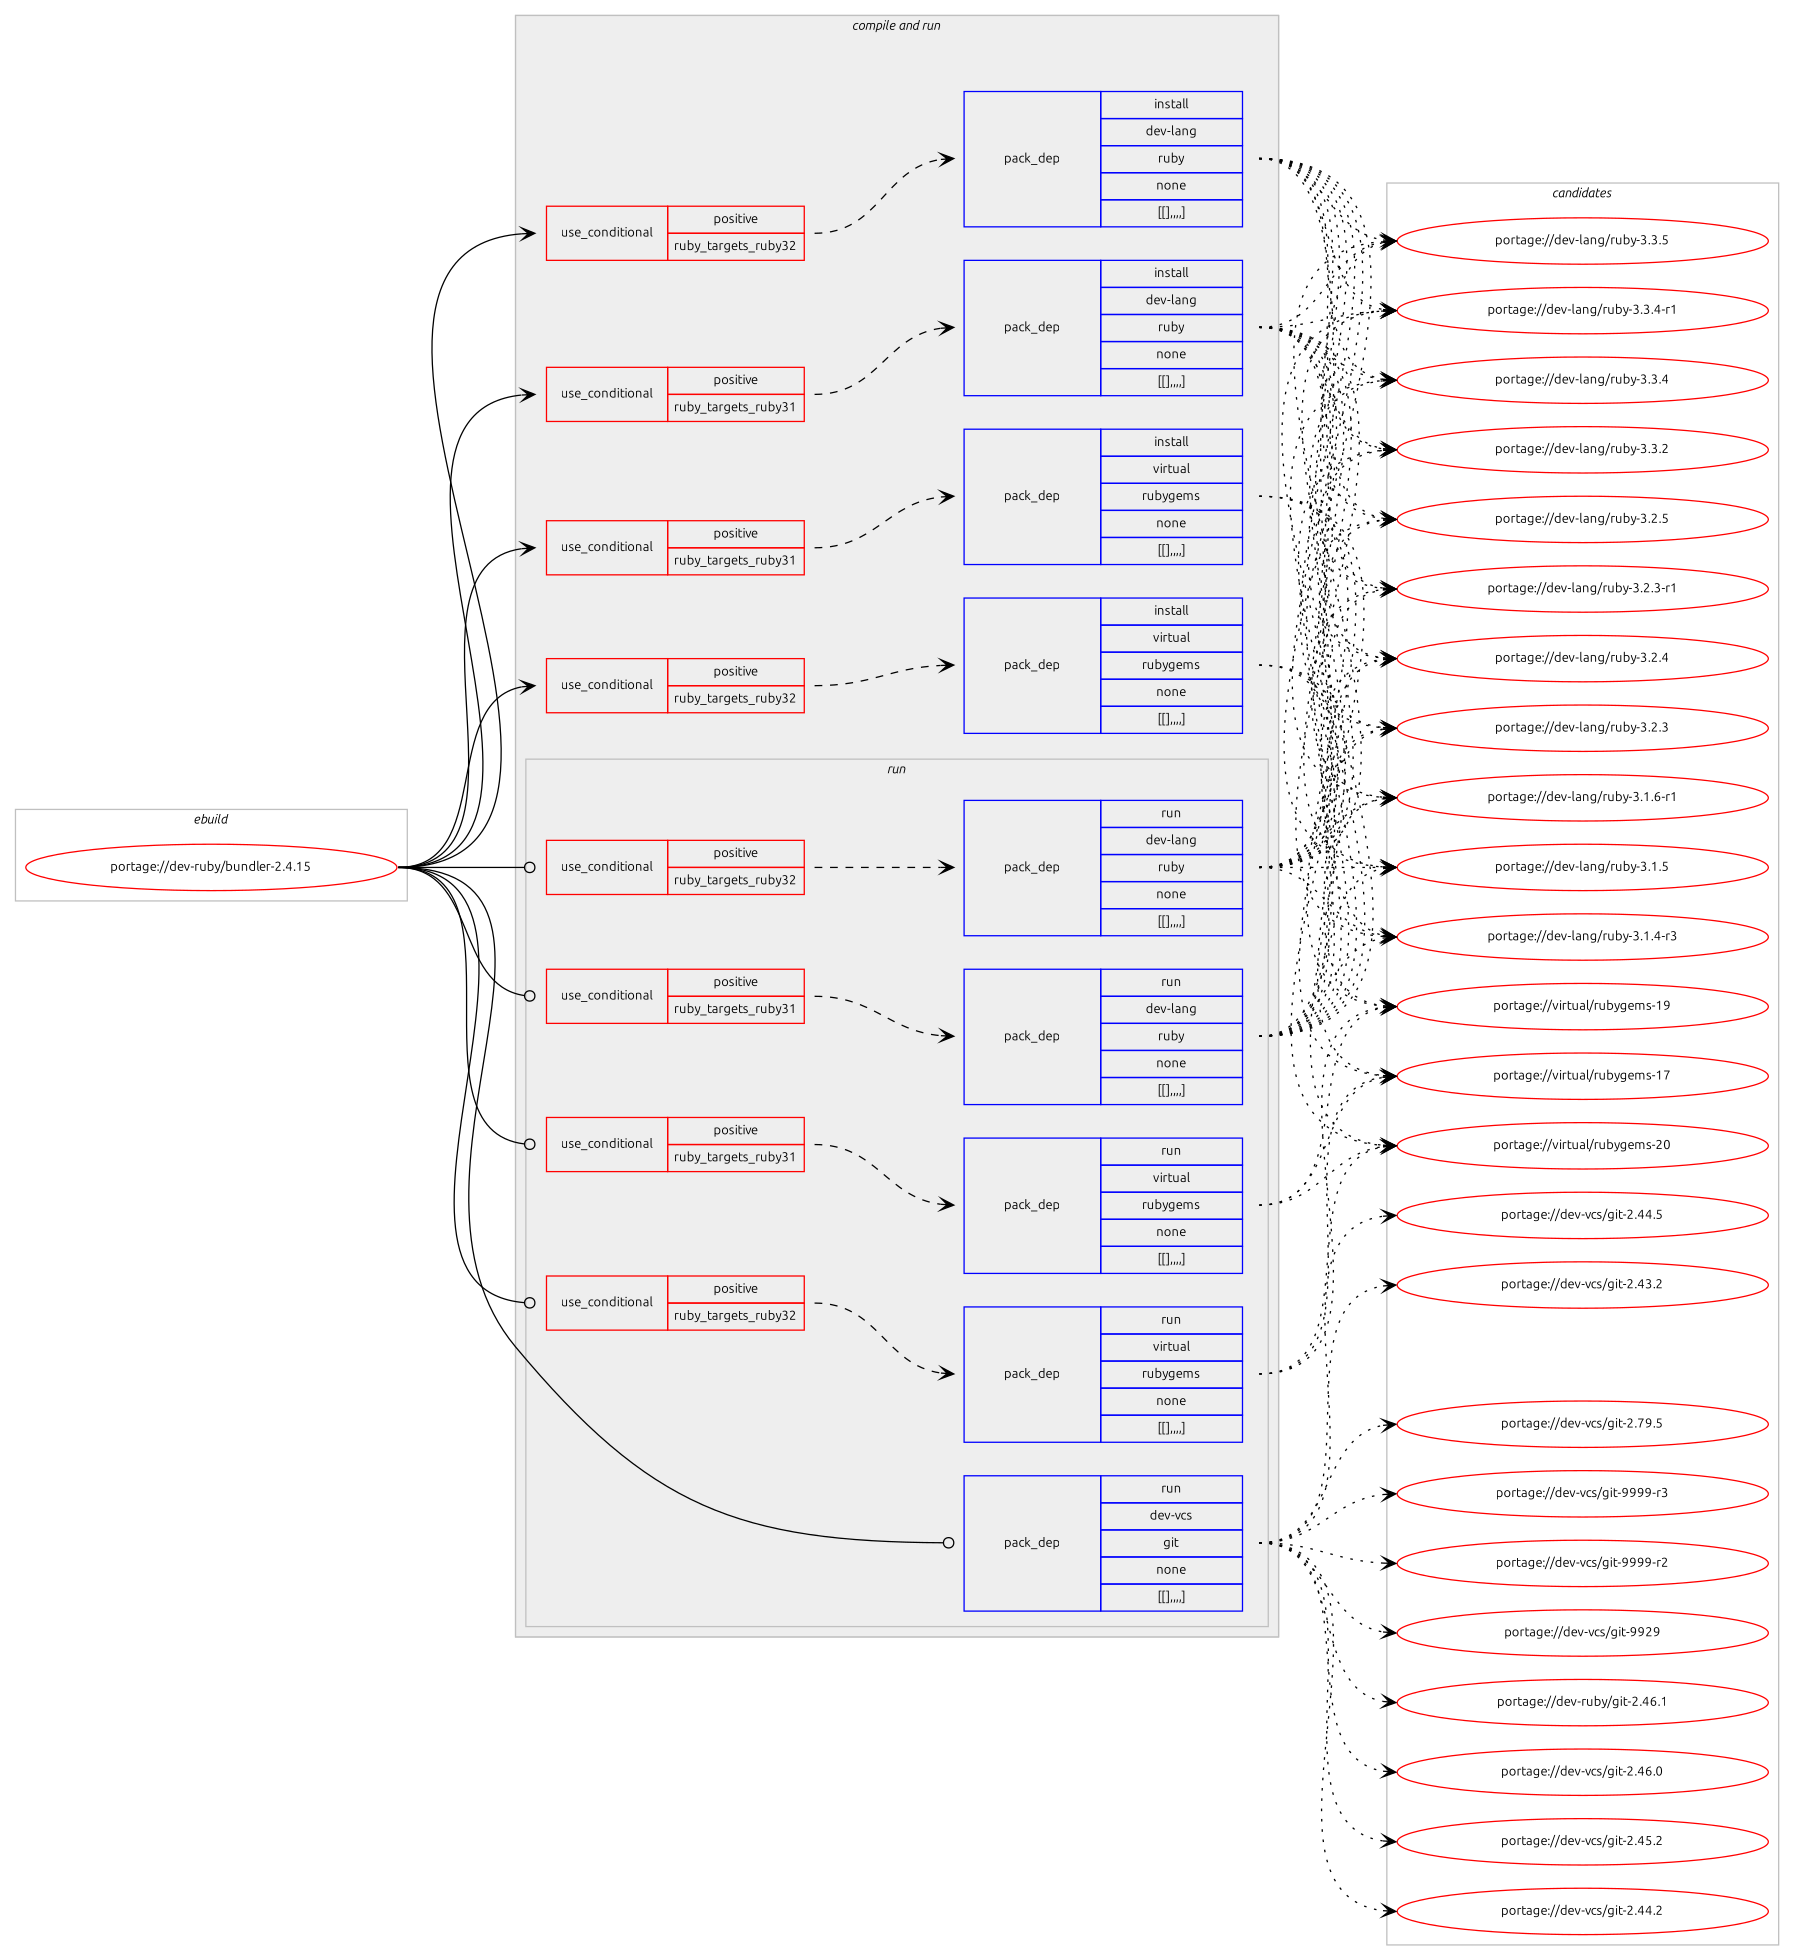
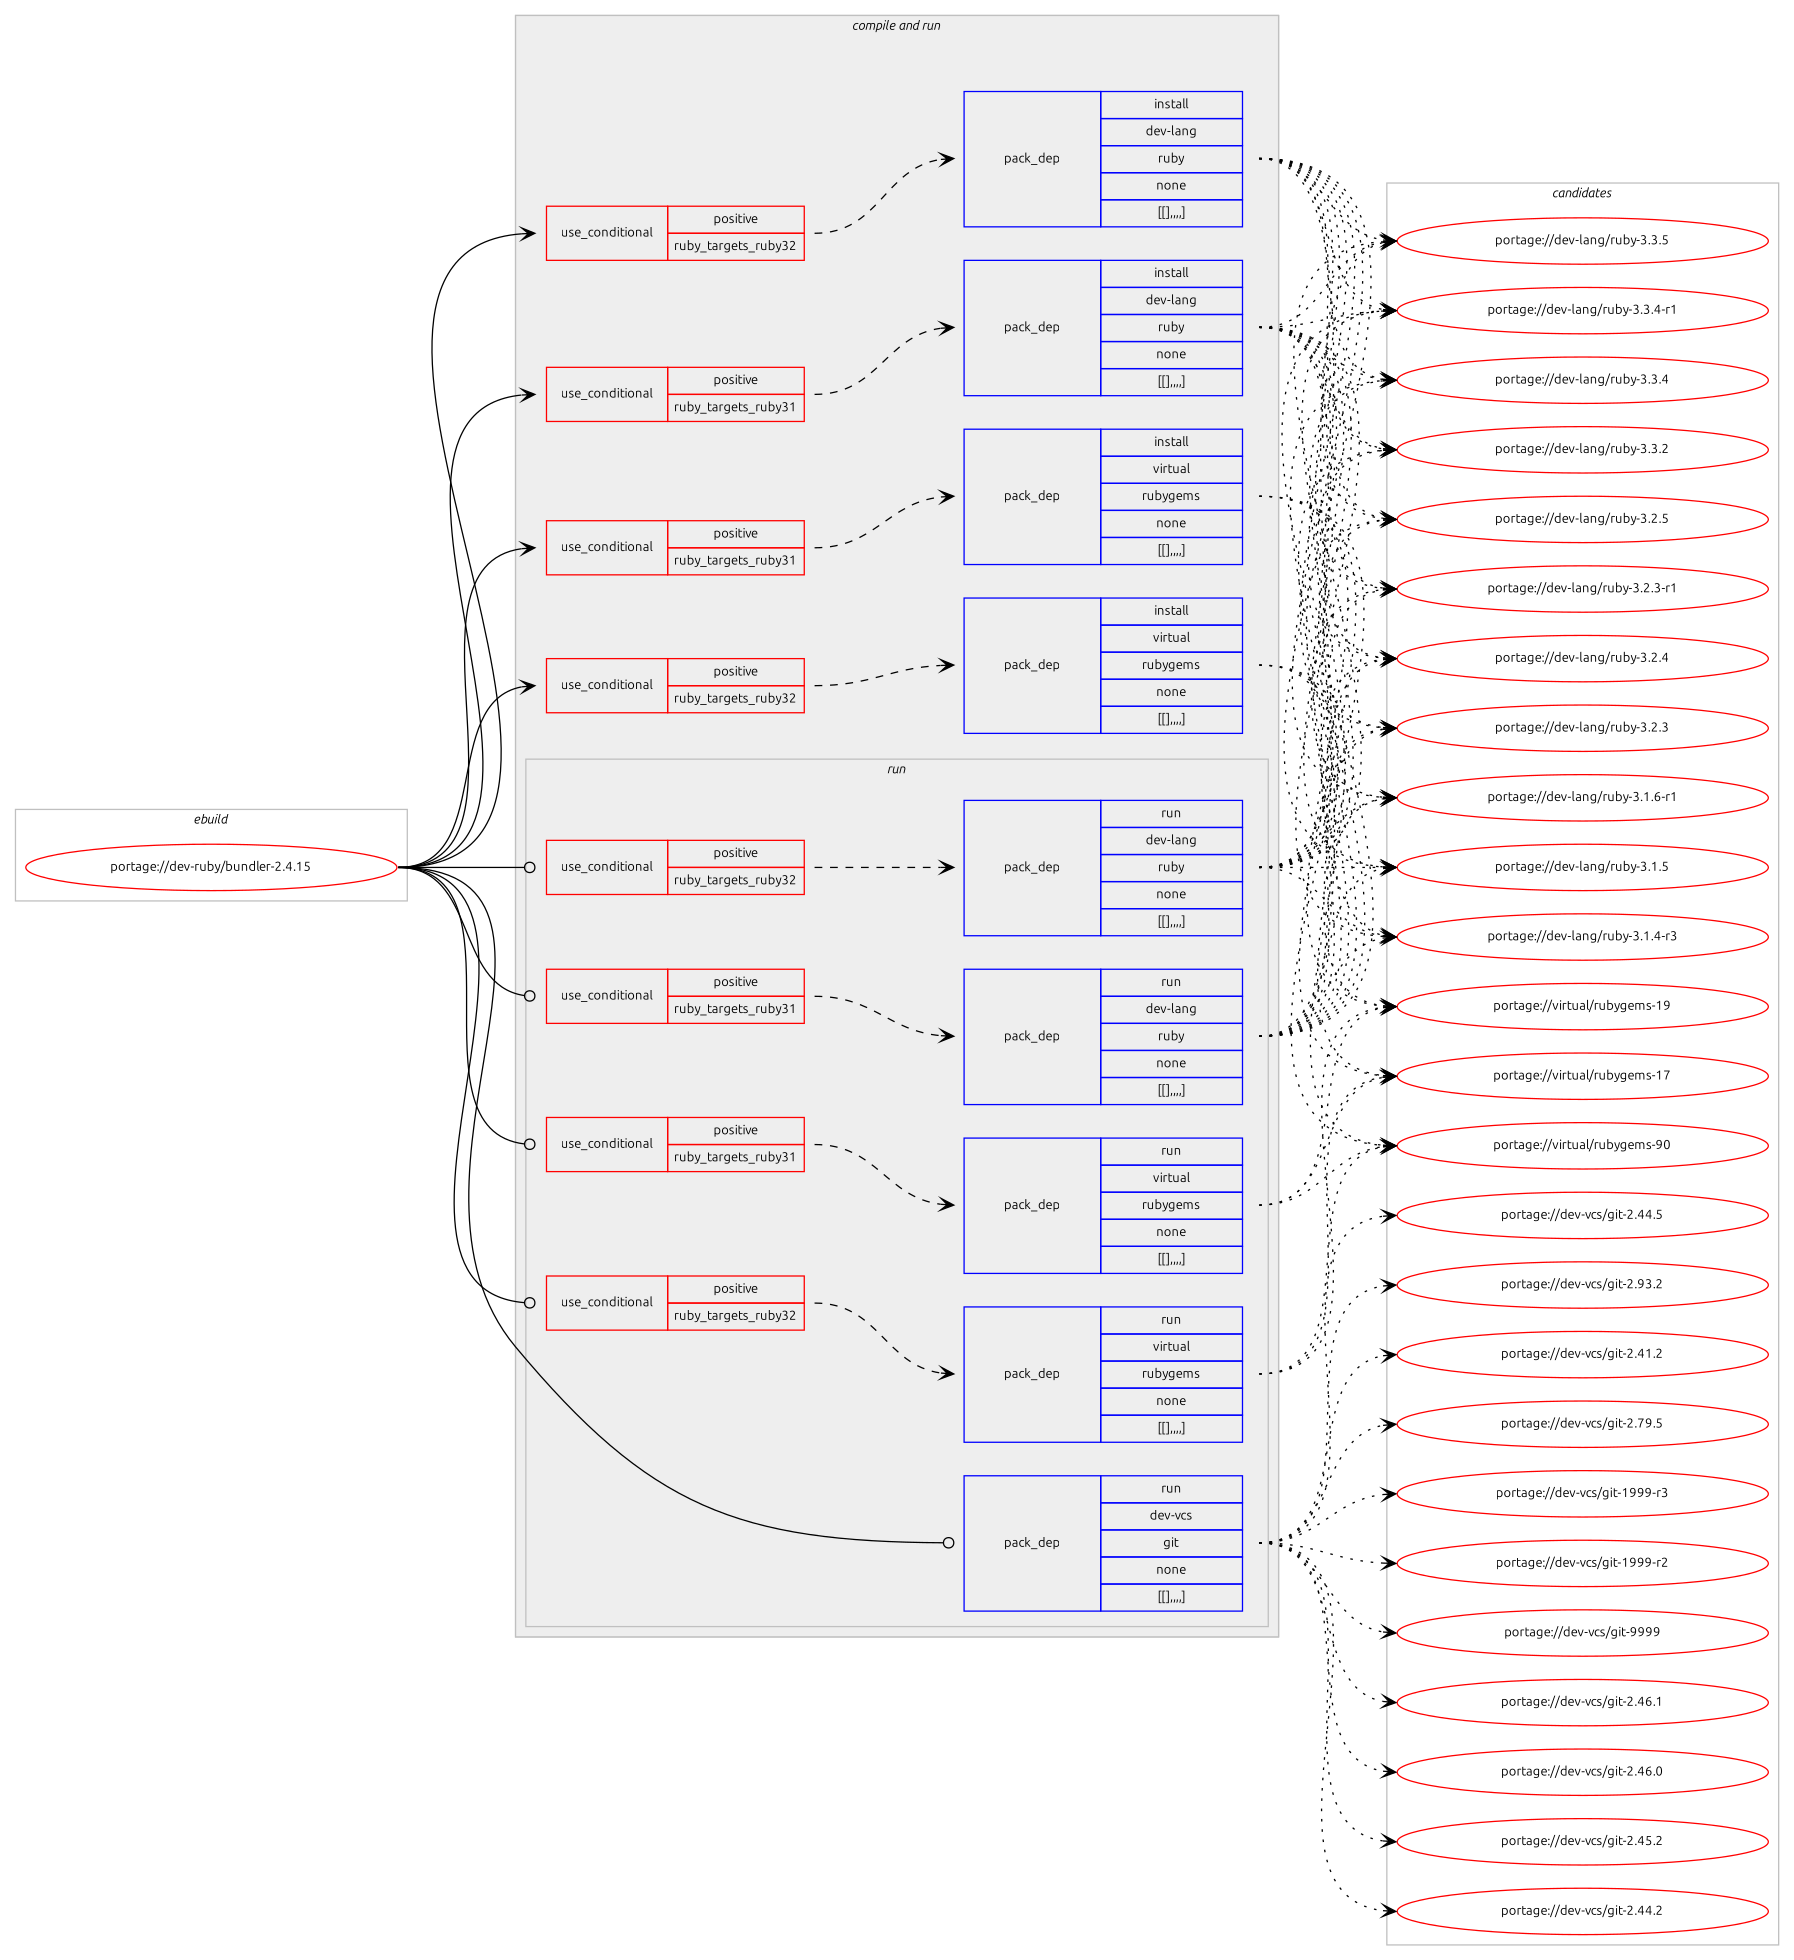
(1583, 1146) -> (1583, 1146)
(1583, 1285) -> (1583, 1285)
none -> (1583, 1355)
(1583, 1494) -> (1583, 1494)
(1583, 1563) -> (1583, 1563)
(1583, 1633) -> (1583, 1633)
(1583, 1703) -> (1583, 1703)
